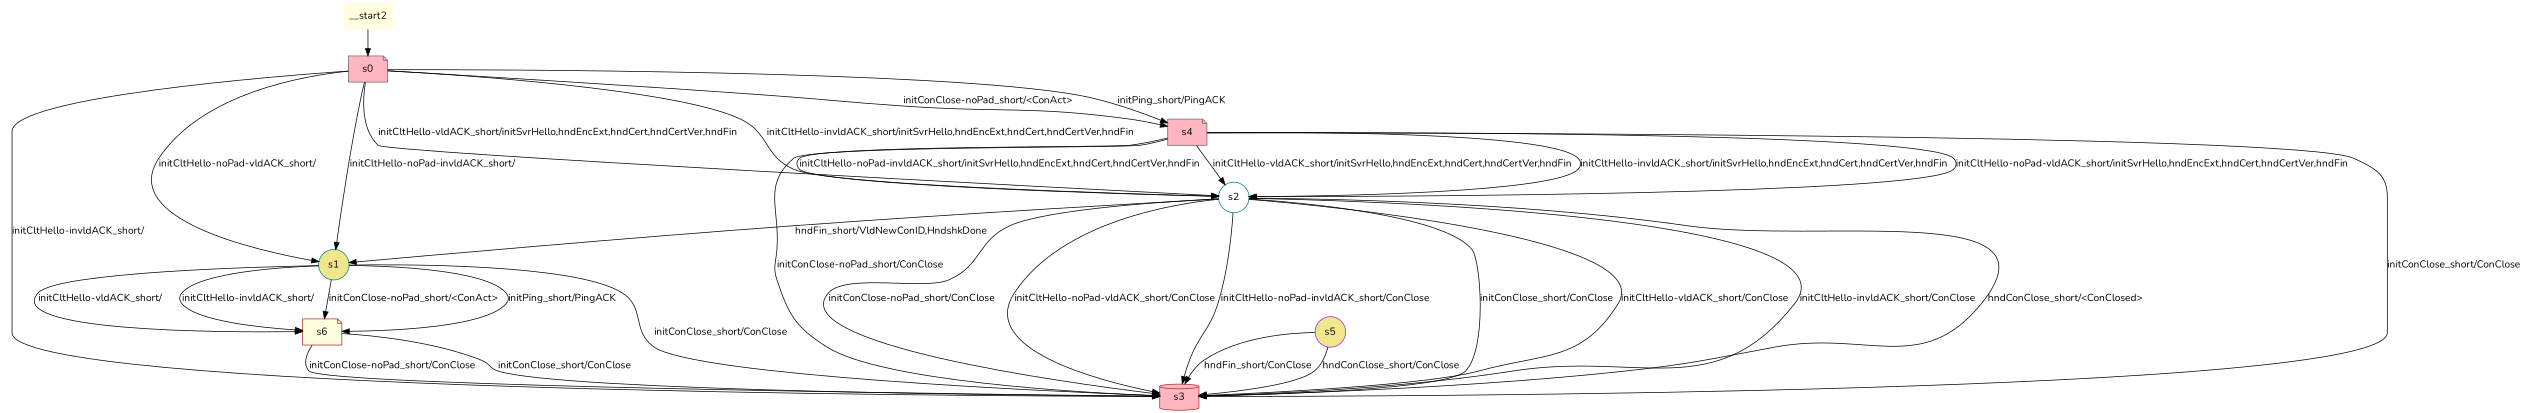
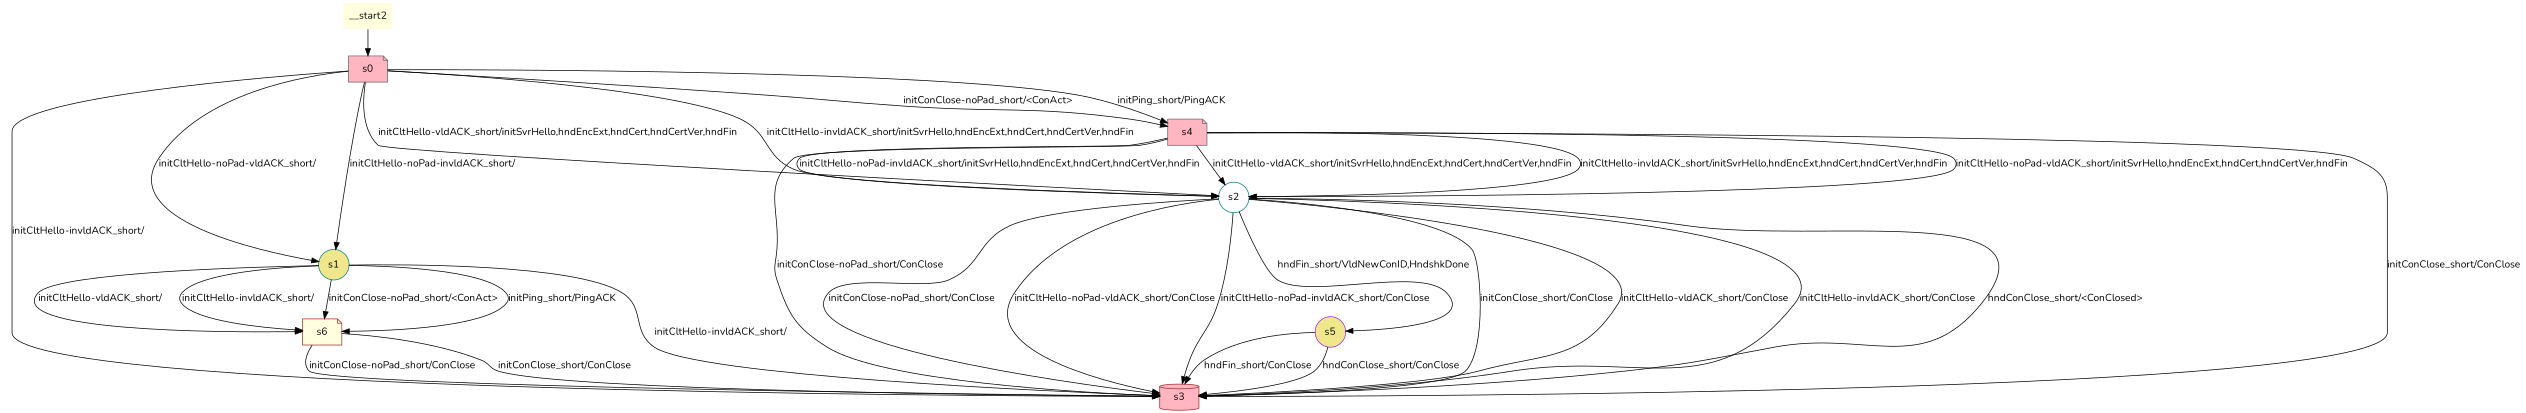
(787, 226) -> (1383, 282)
(722, 332) -> (722, 332)
